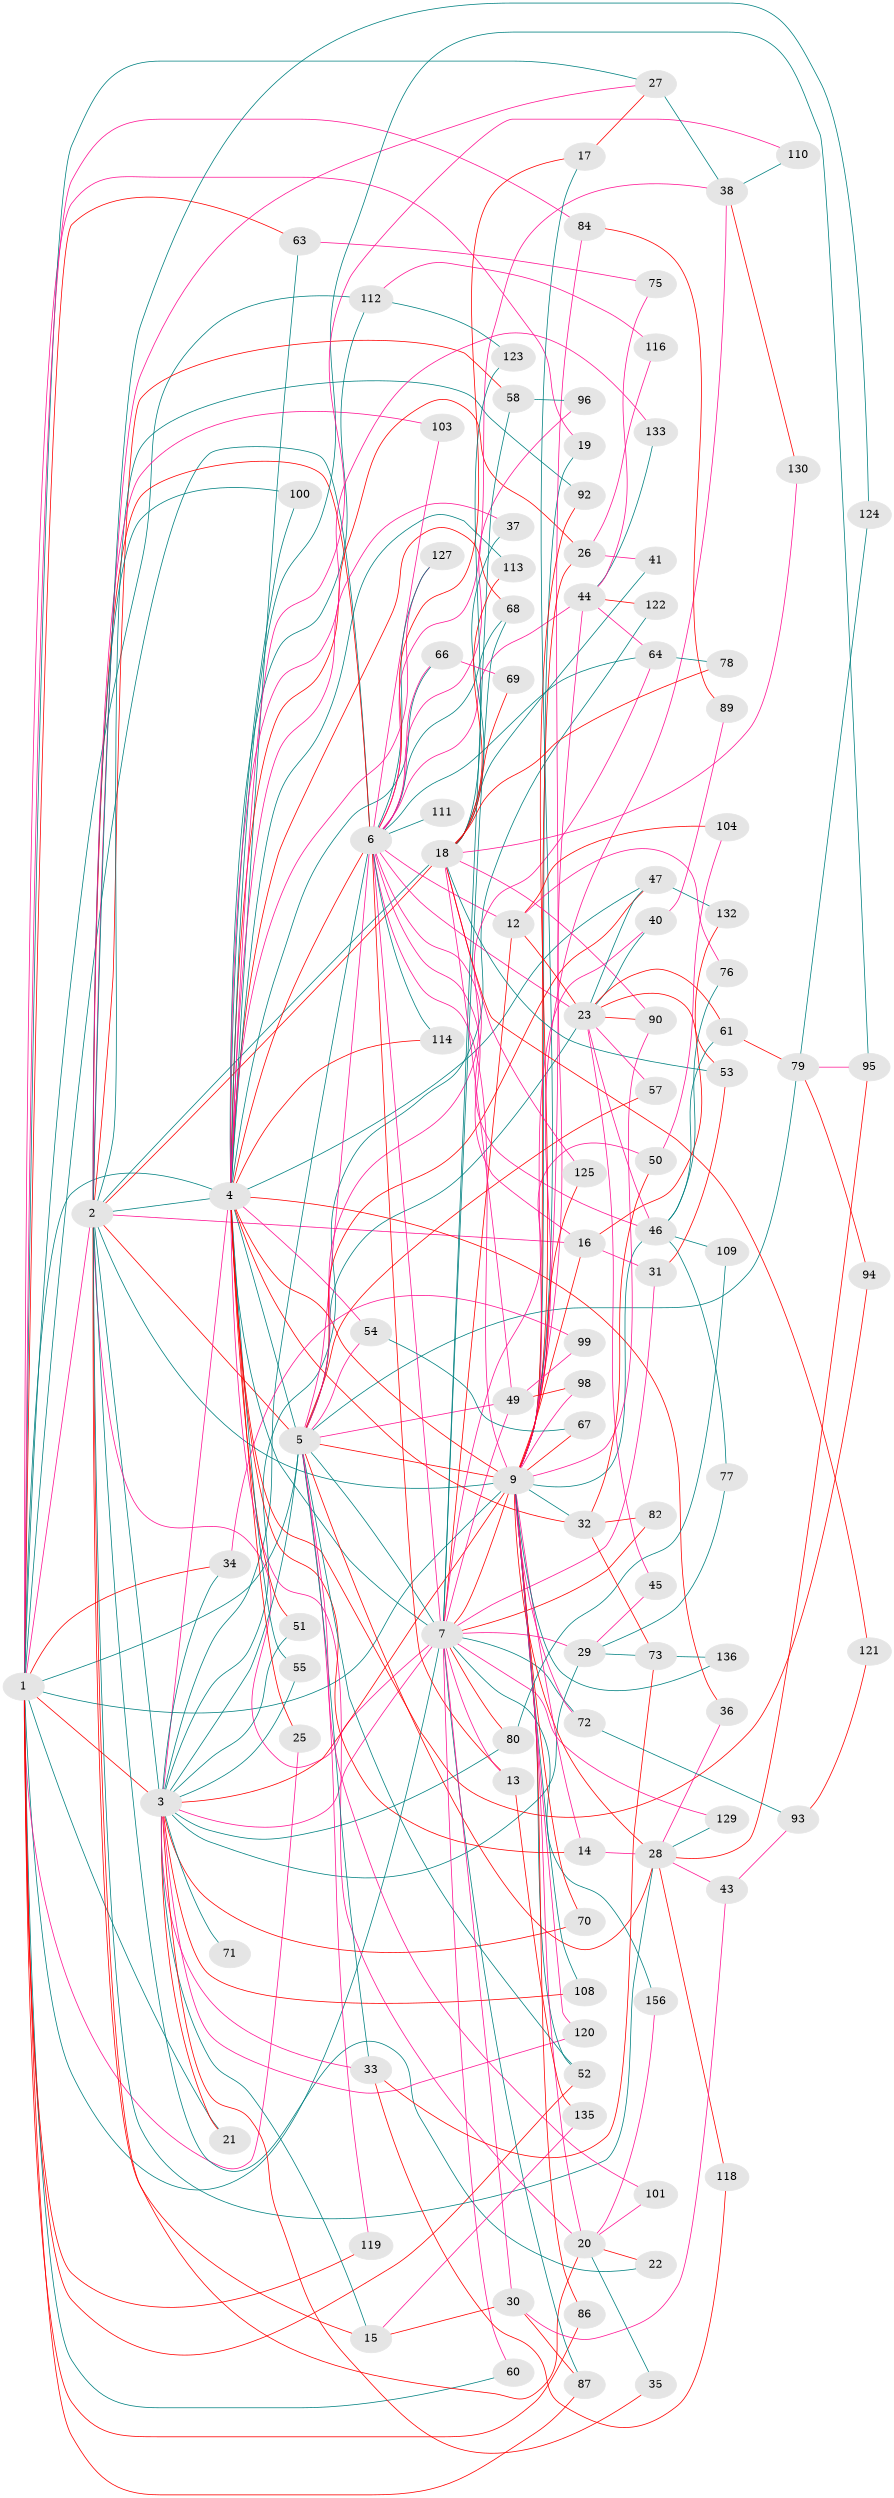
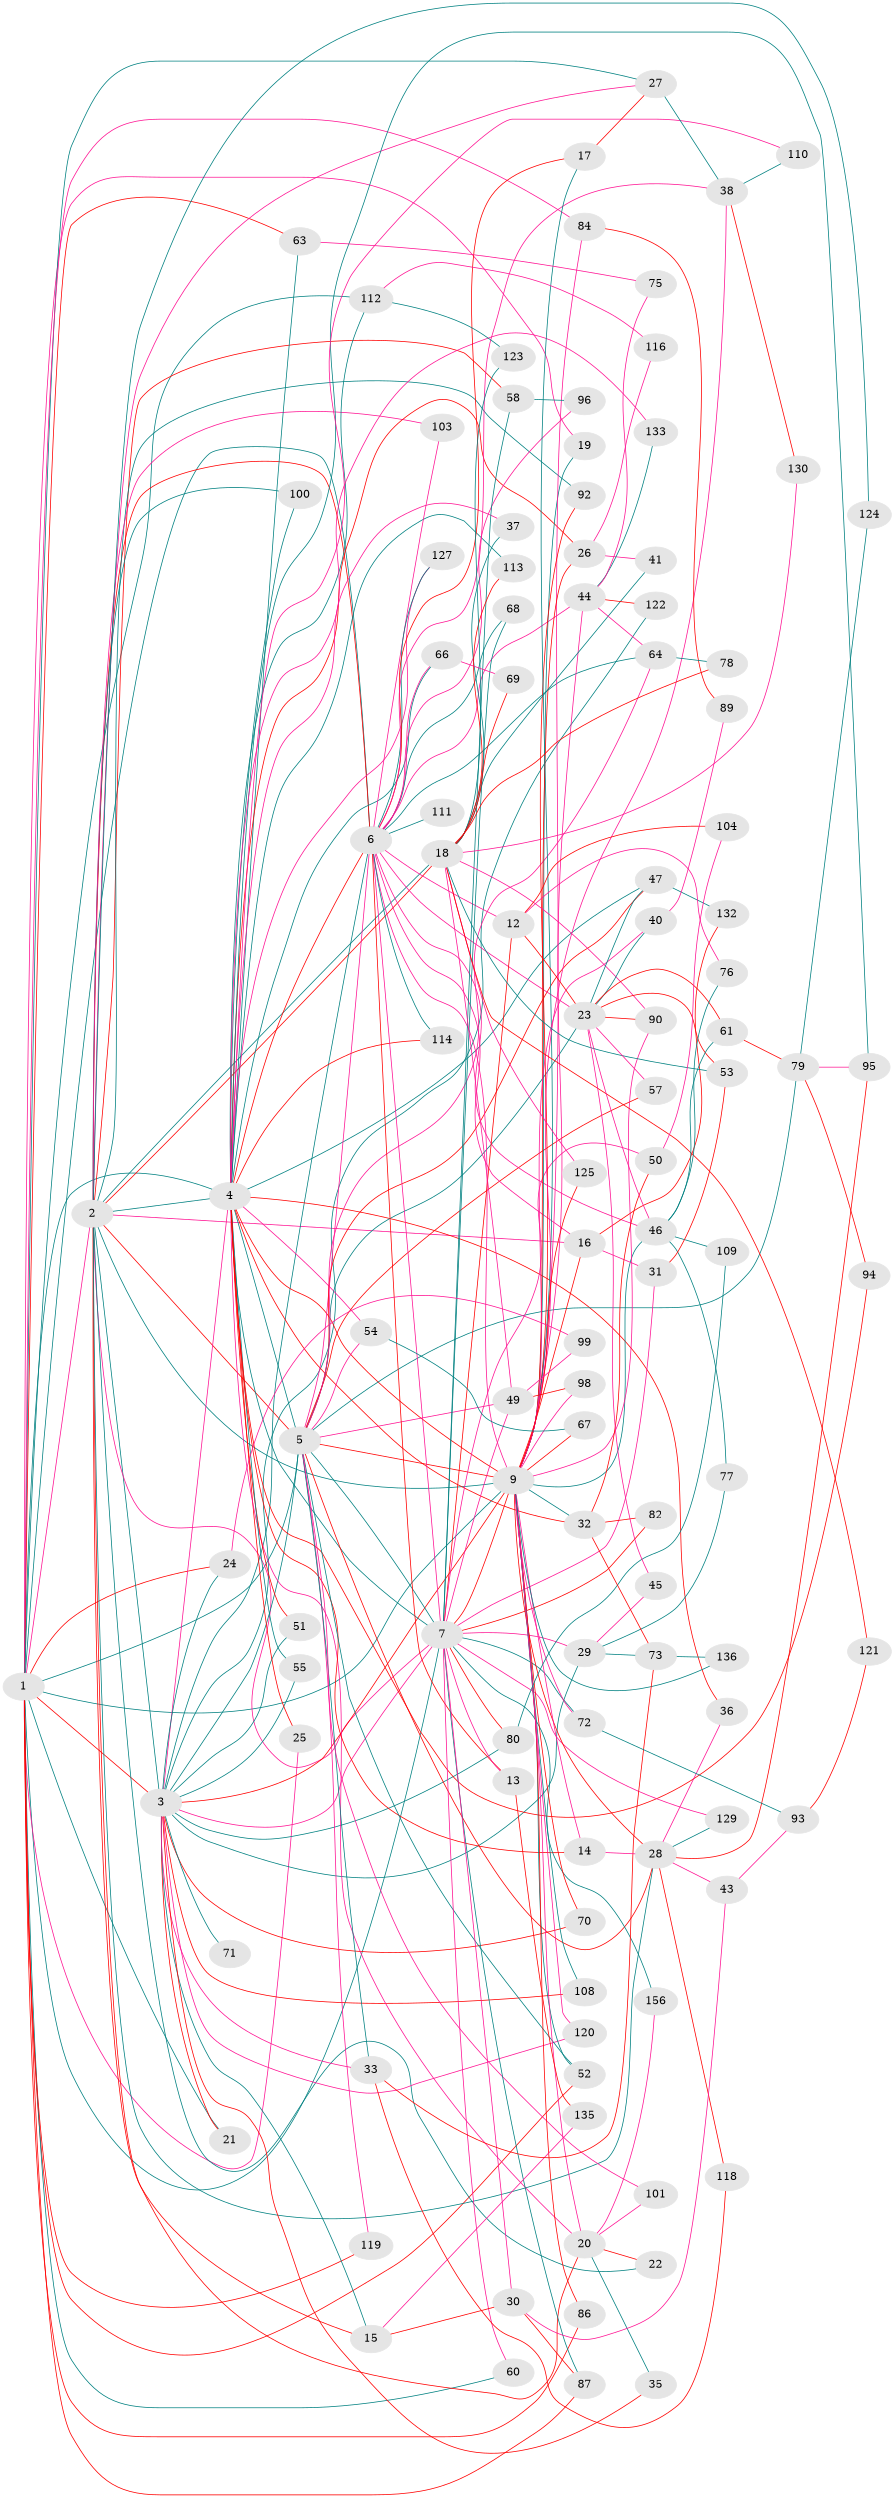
(307, 789) -> none
(230, 1564) -> (230, 1564)
